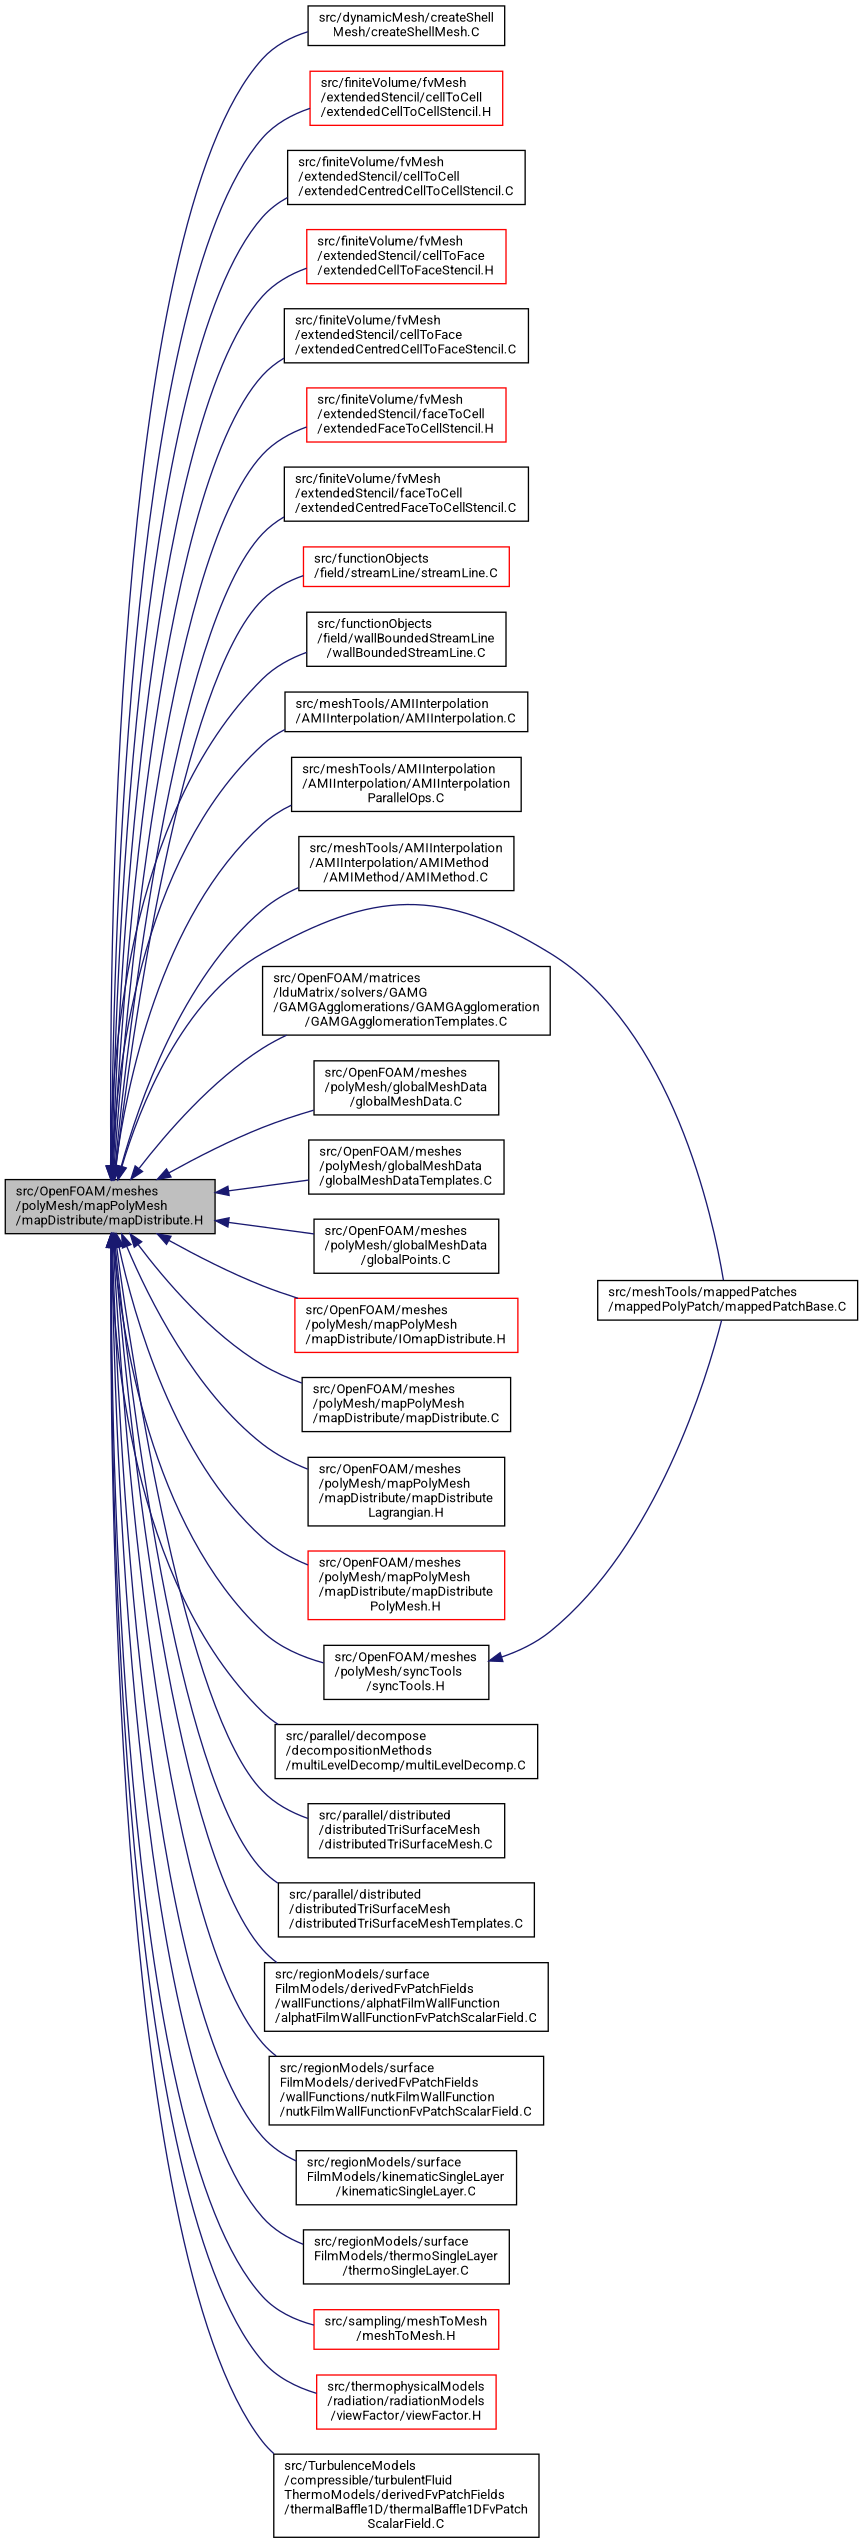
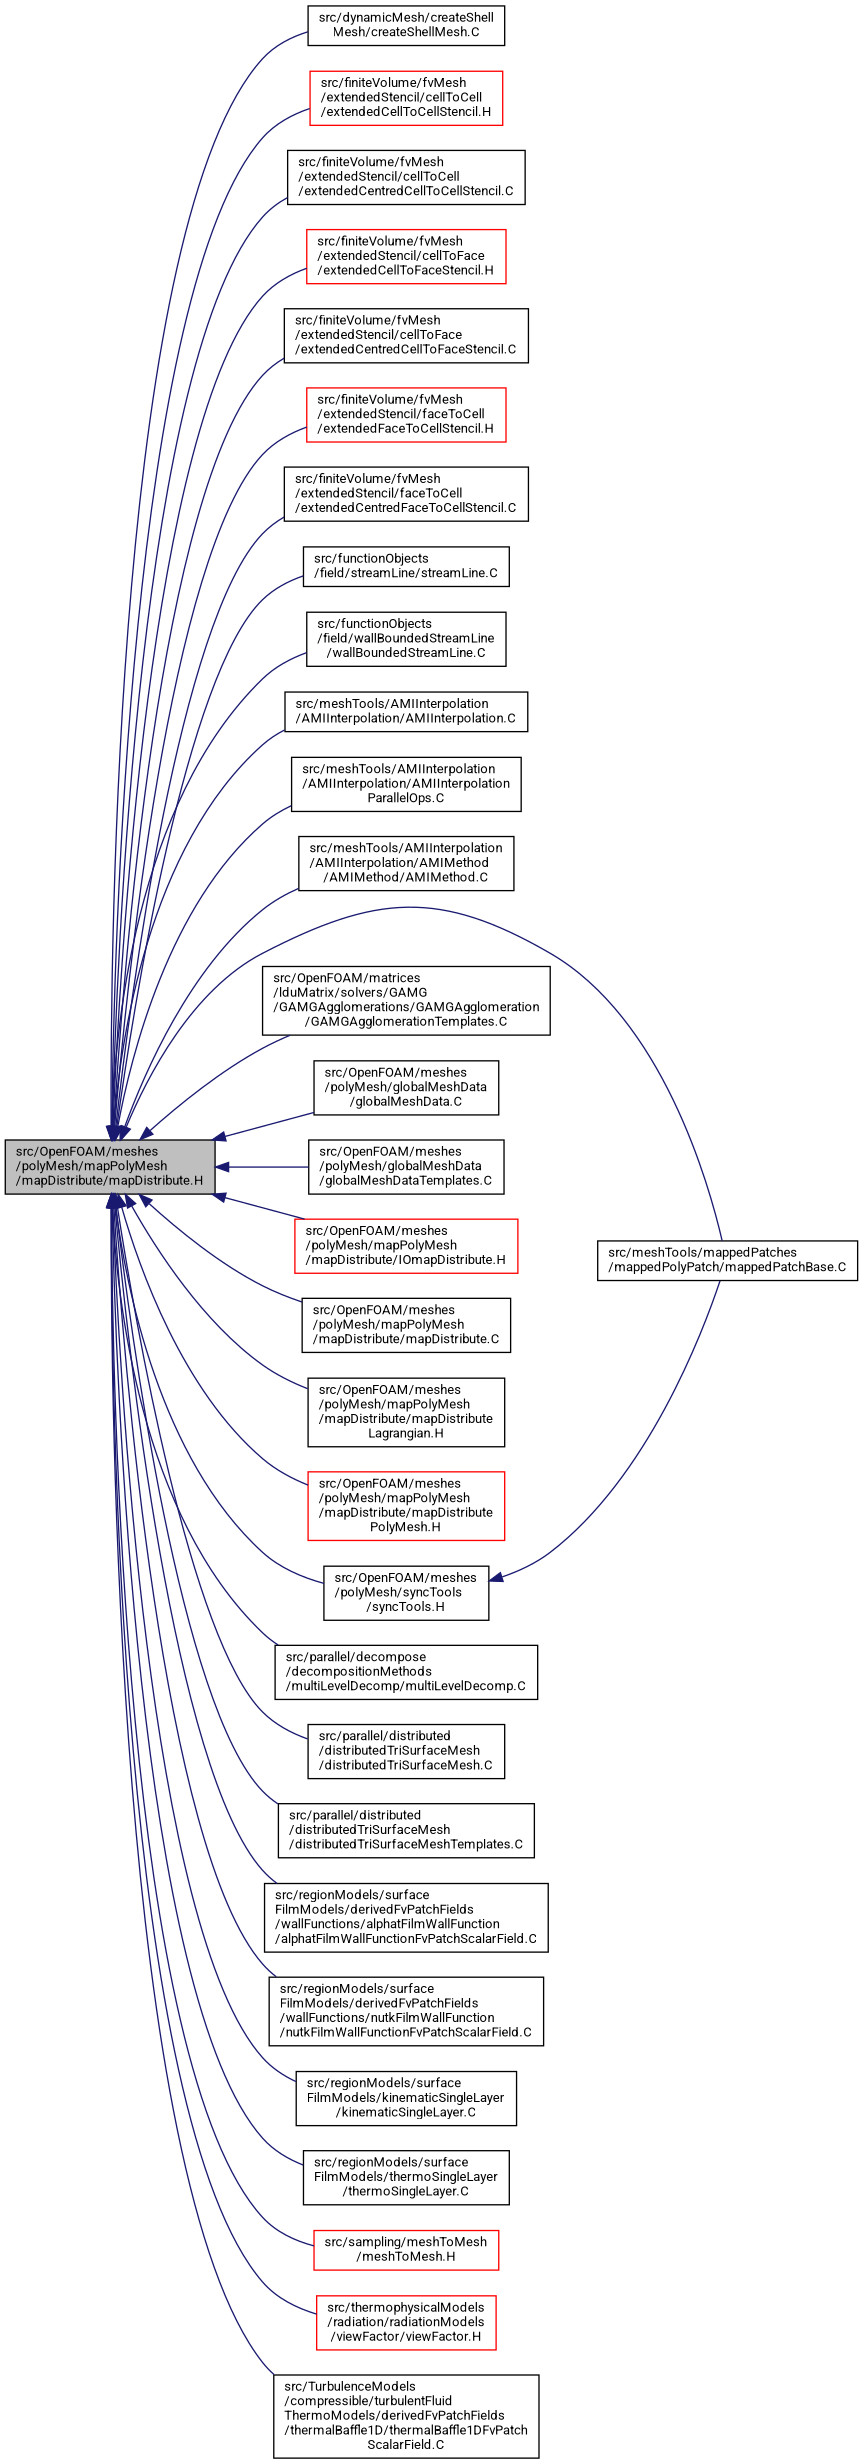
(406, 567) -> (406, 567)
(406, 1246) -> none
